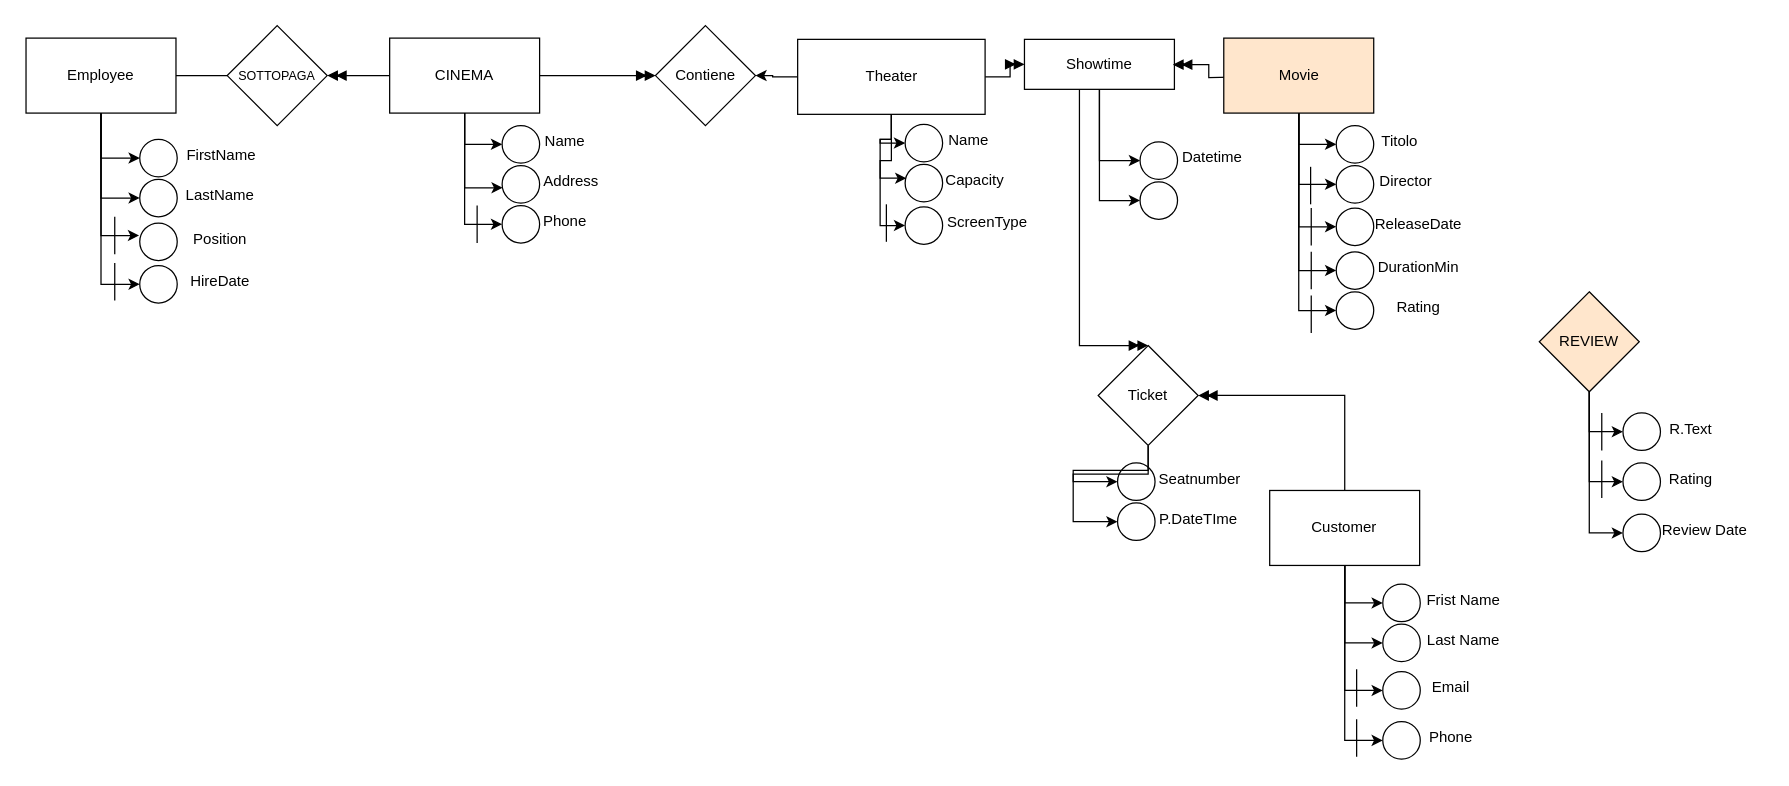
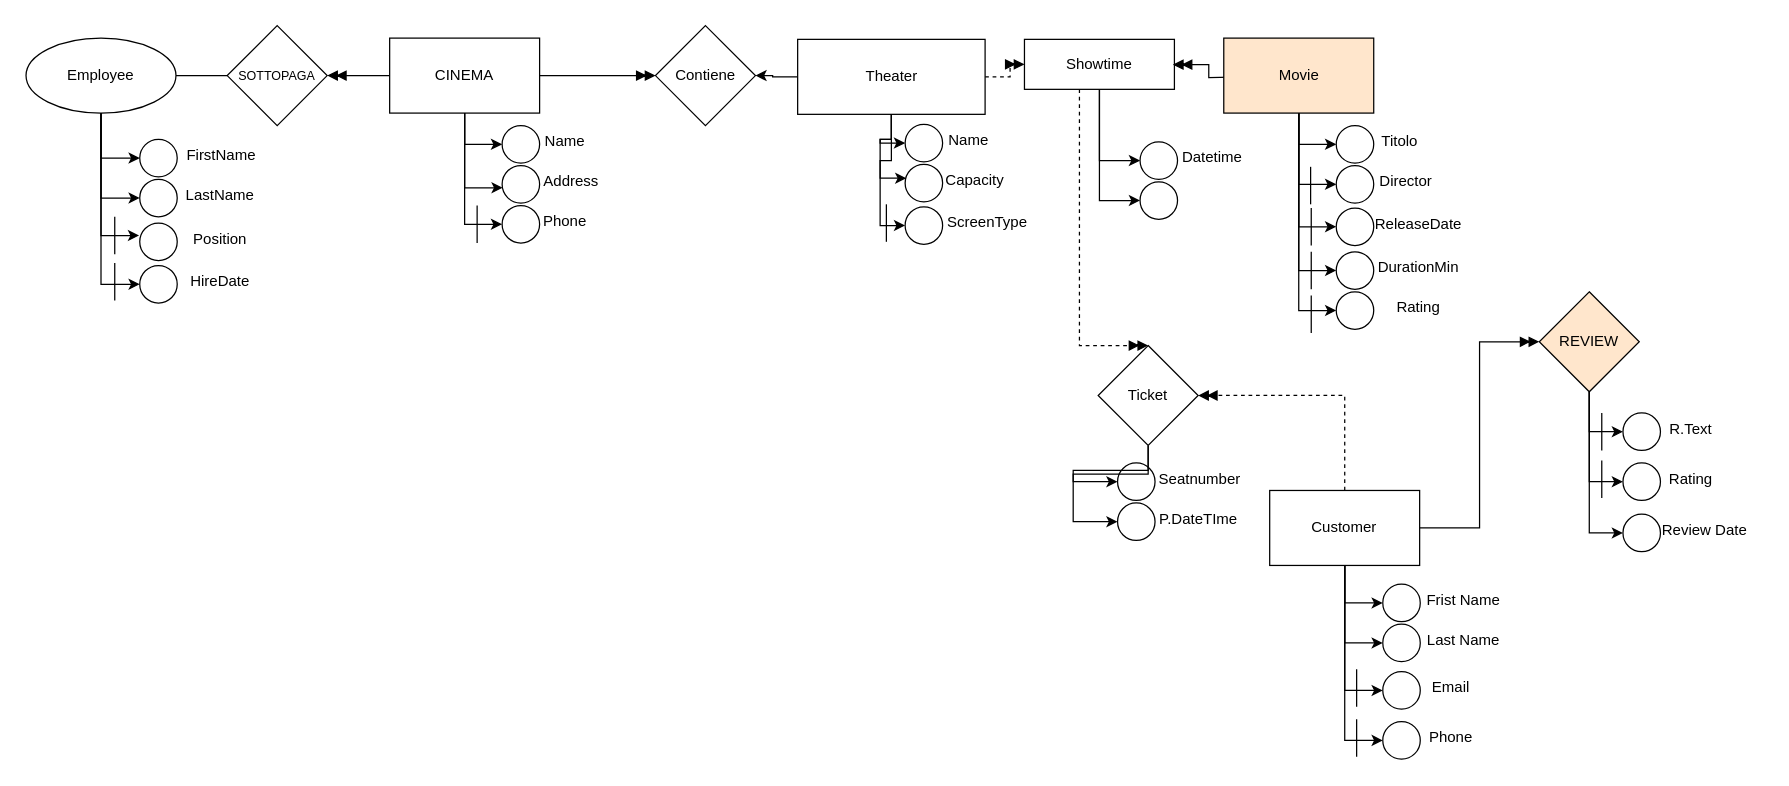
(101, 76) -> (101, 76)
(1004, 77) -> (1004, 77)
(1079, 242) -> (1079, 242)
(1328, 396) -> (1328, 396)
none -> (1480, 445)
